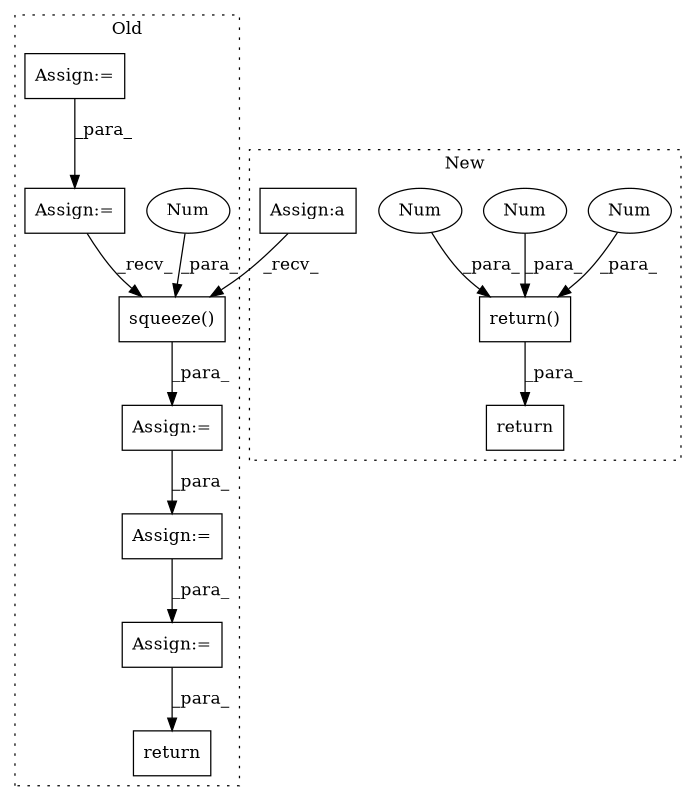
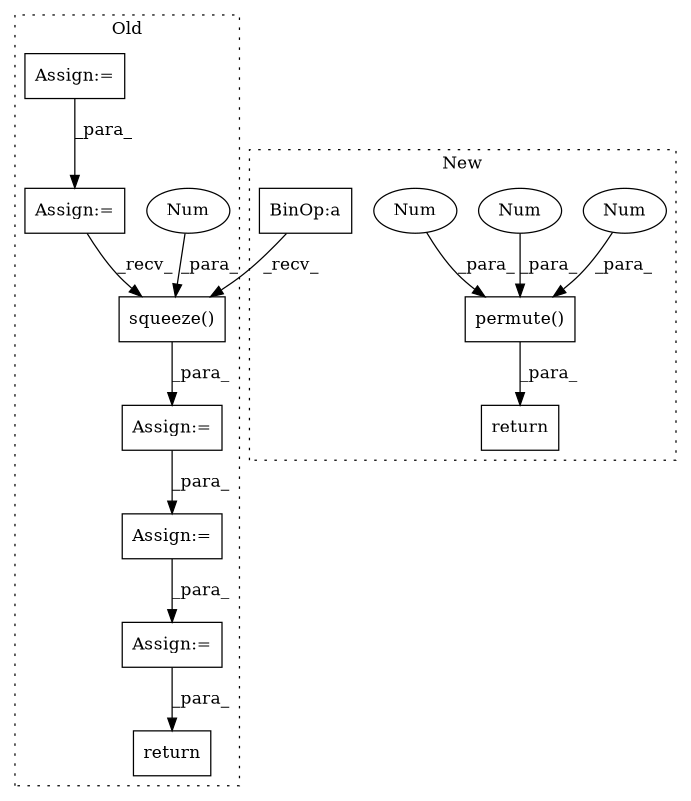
(308, 211) -> (306, 211)
(525, 319) -> (520, 319)
